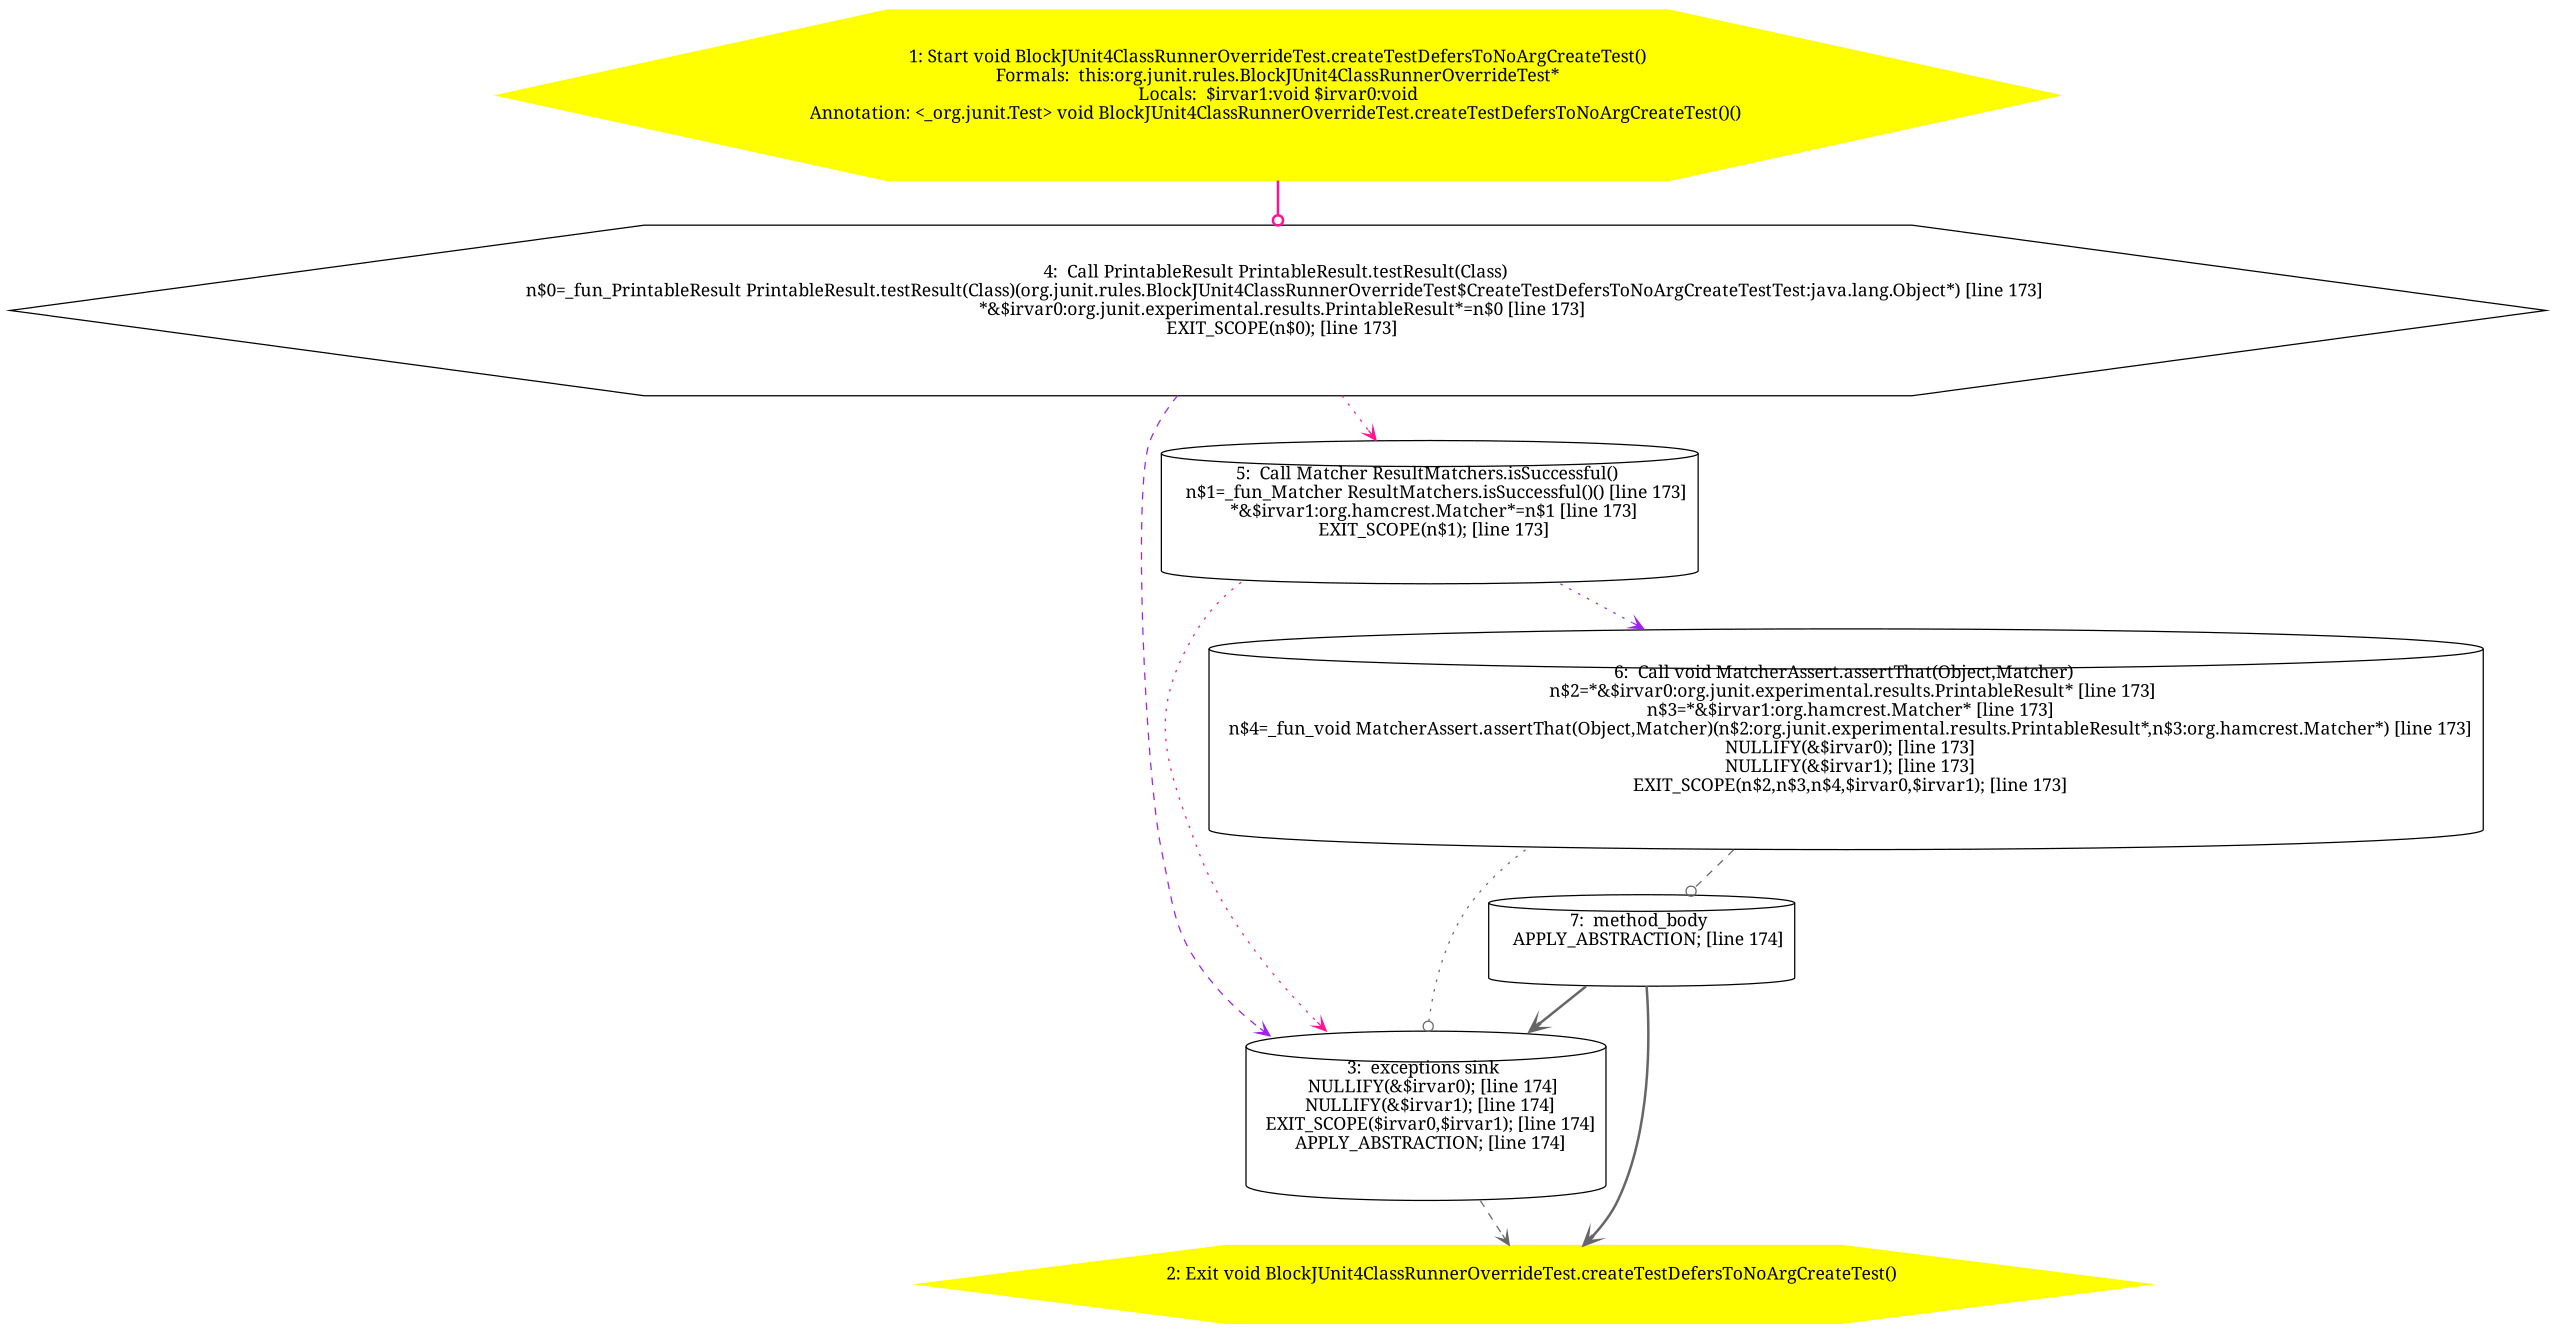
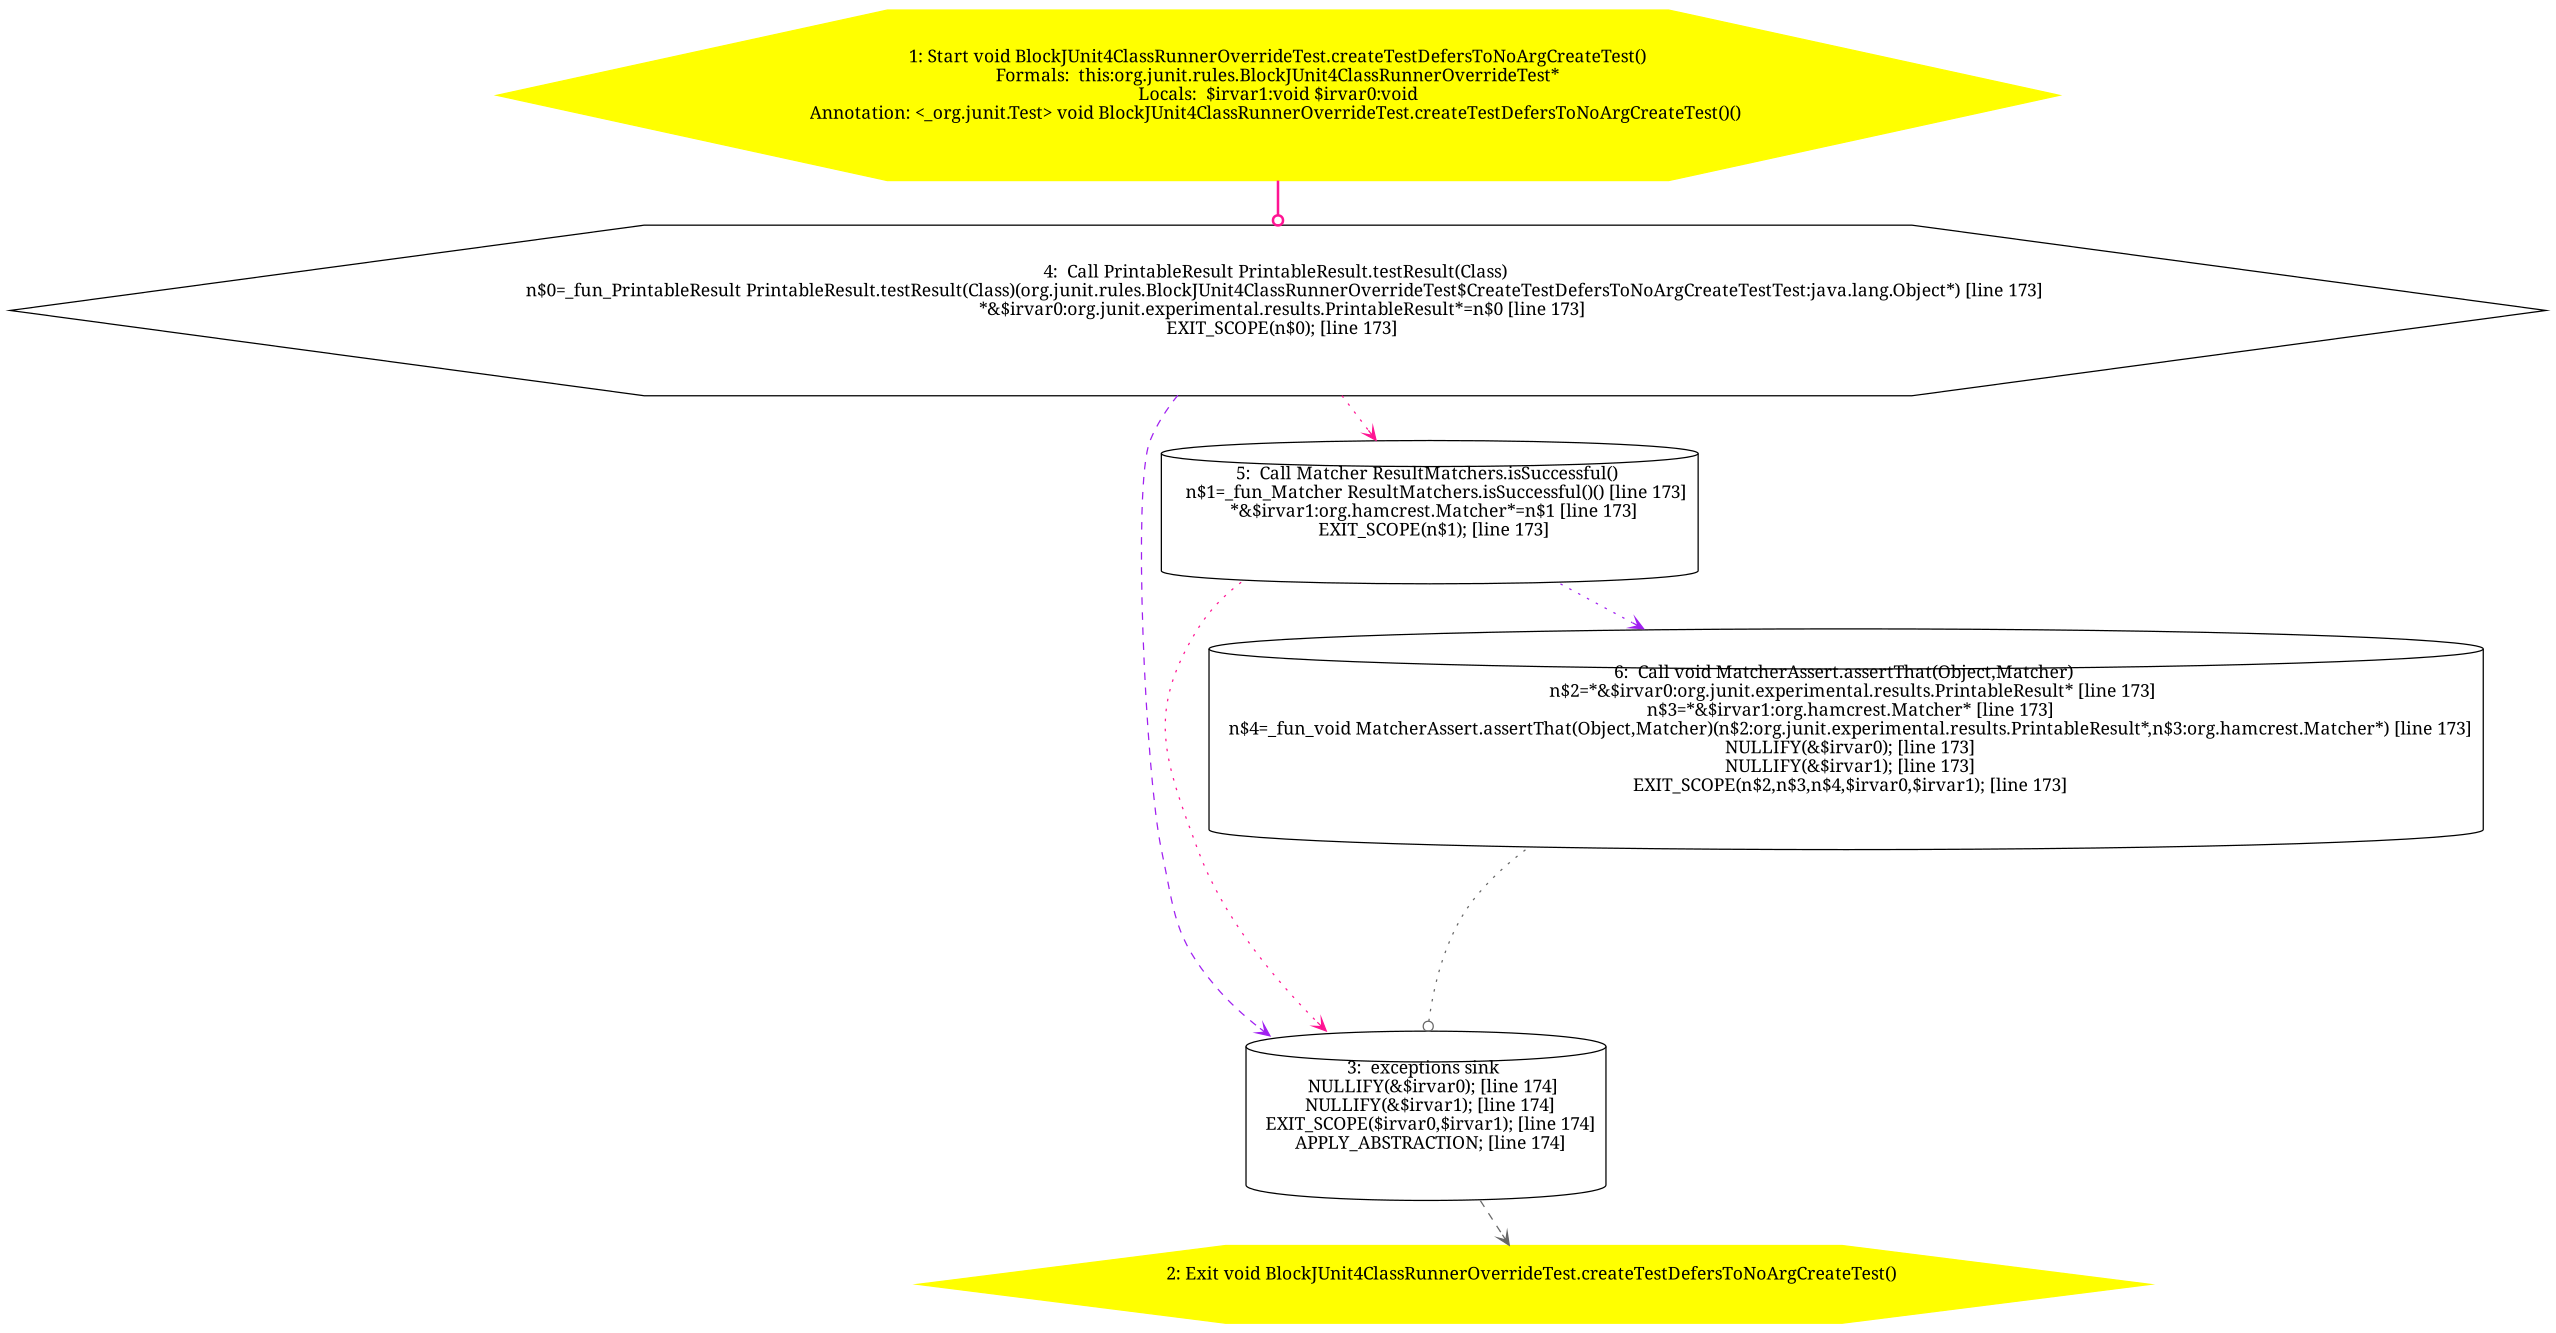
(1642, 940) -> none
